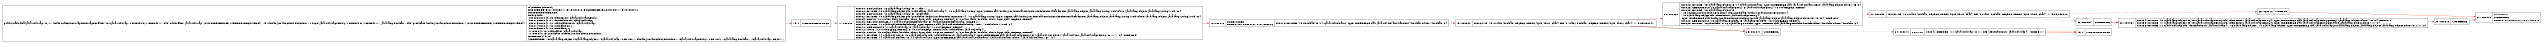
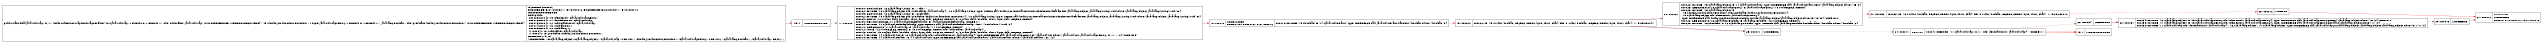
(2501, 15) -> (2501, 15)
(2046, 19) -> (2042, 26)
(2102, 22) -> (2102, 22)
(816, 23) -> (816, 23)
